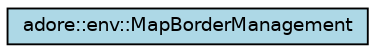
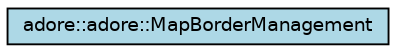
(188, 26) -> (198, 26)
